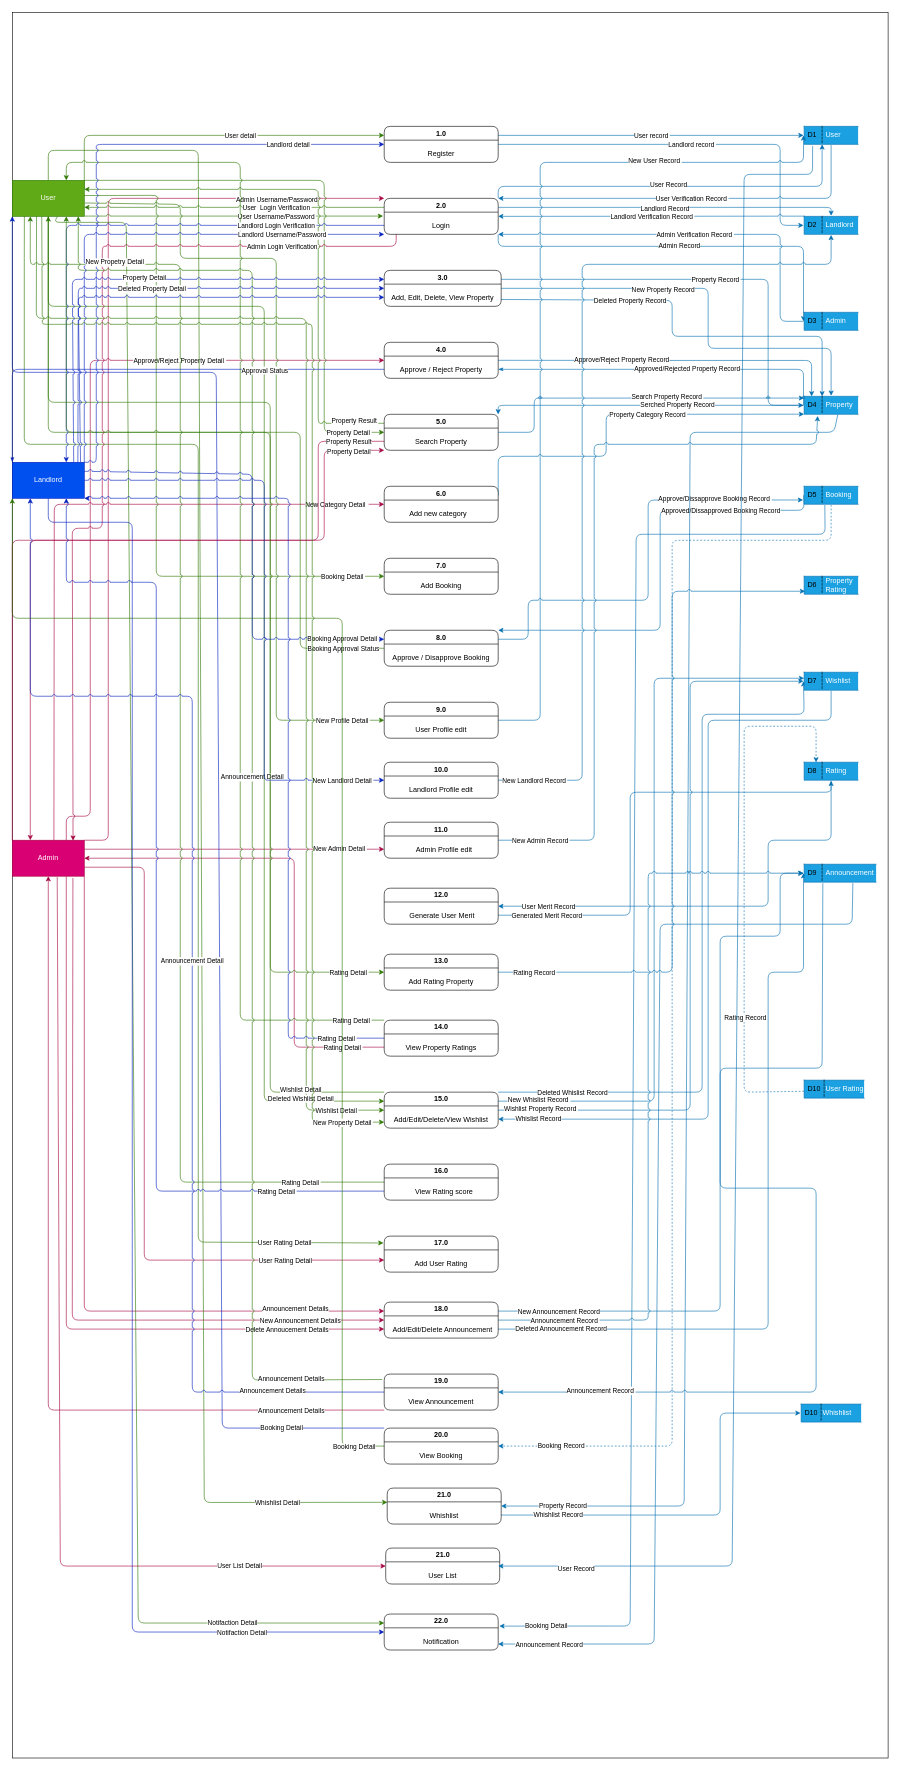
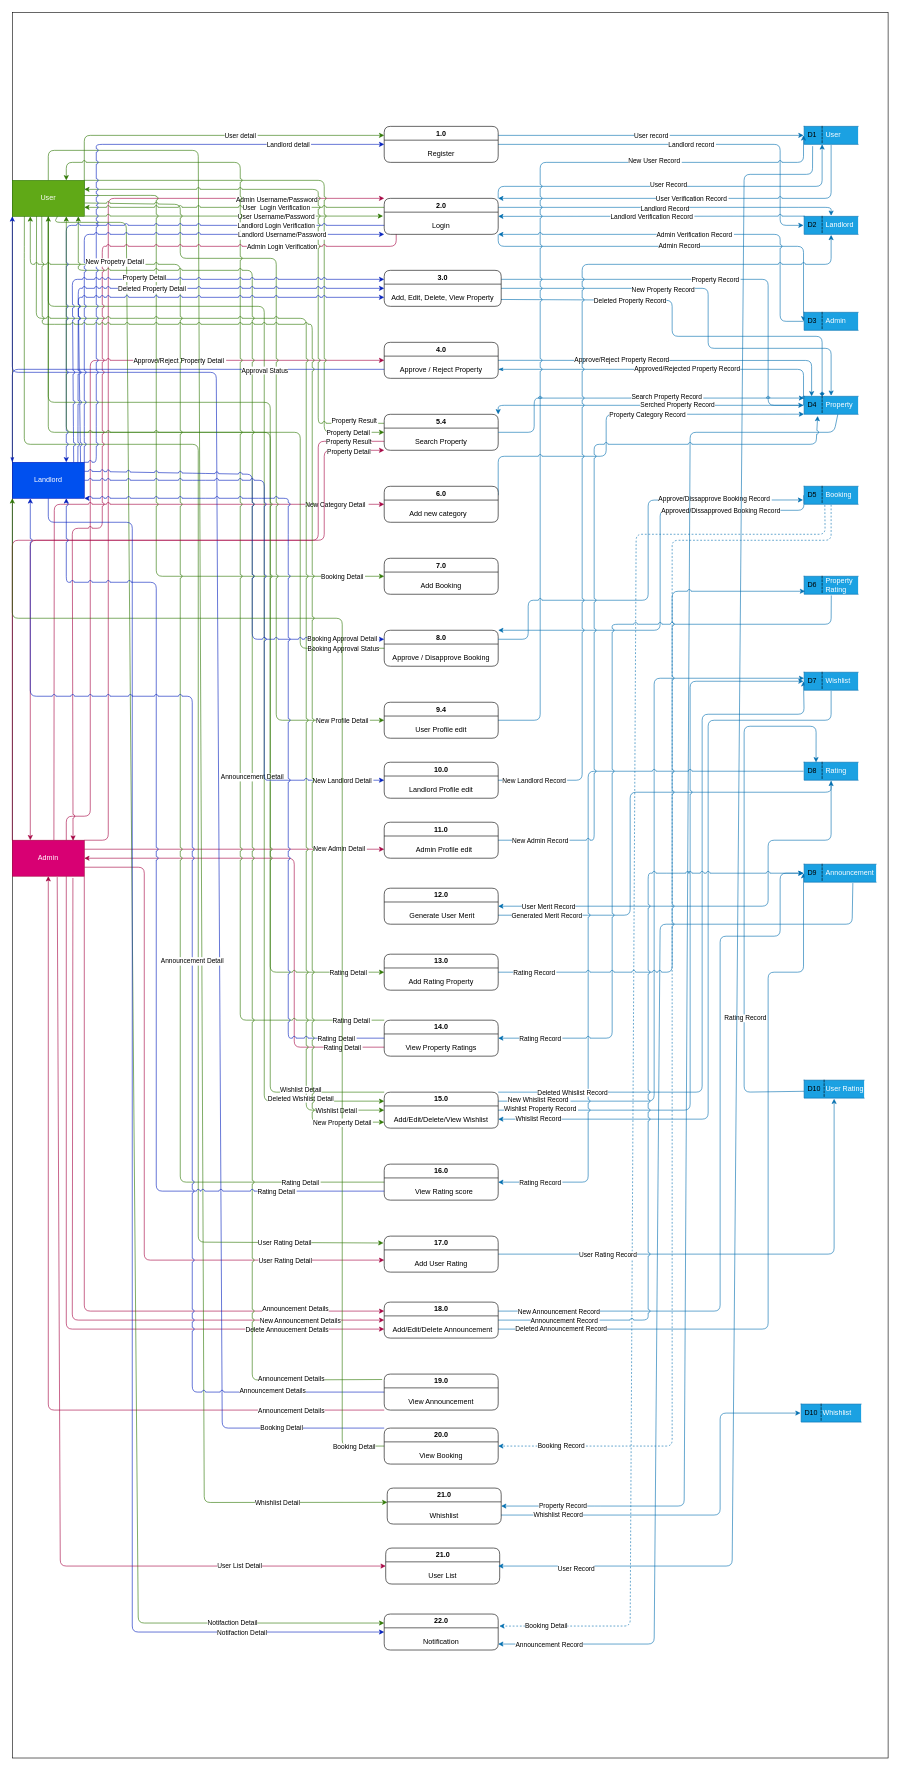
(822, 390) -> (822, 390)
(441, 422) -> (441, 422)
(734, 534) -> (734, 534)
(441, 710) -> (441, 710)
(744, 887) -> (744, 887)
(823, 967) -> none
none -> (540, 1038)
none -> (540, 1182)
none -> (607, 1254)
